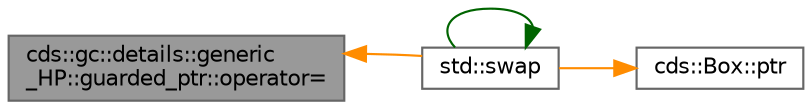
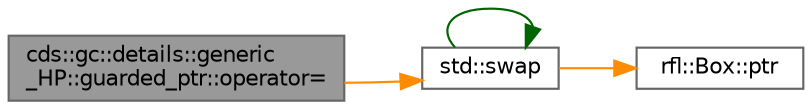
(394, 55) -> (372, 82)
(720, 68) -> (720, 68)
